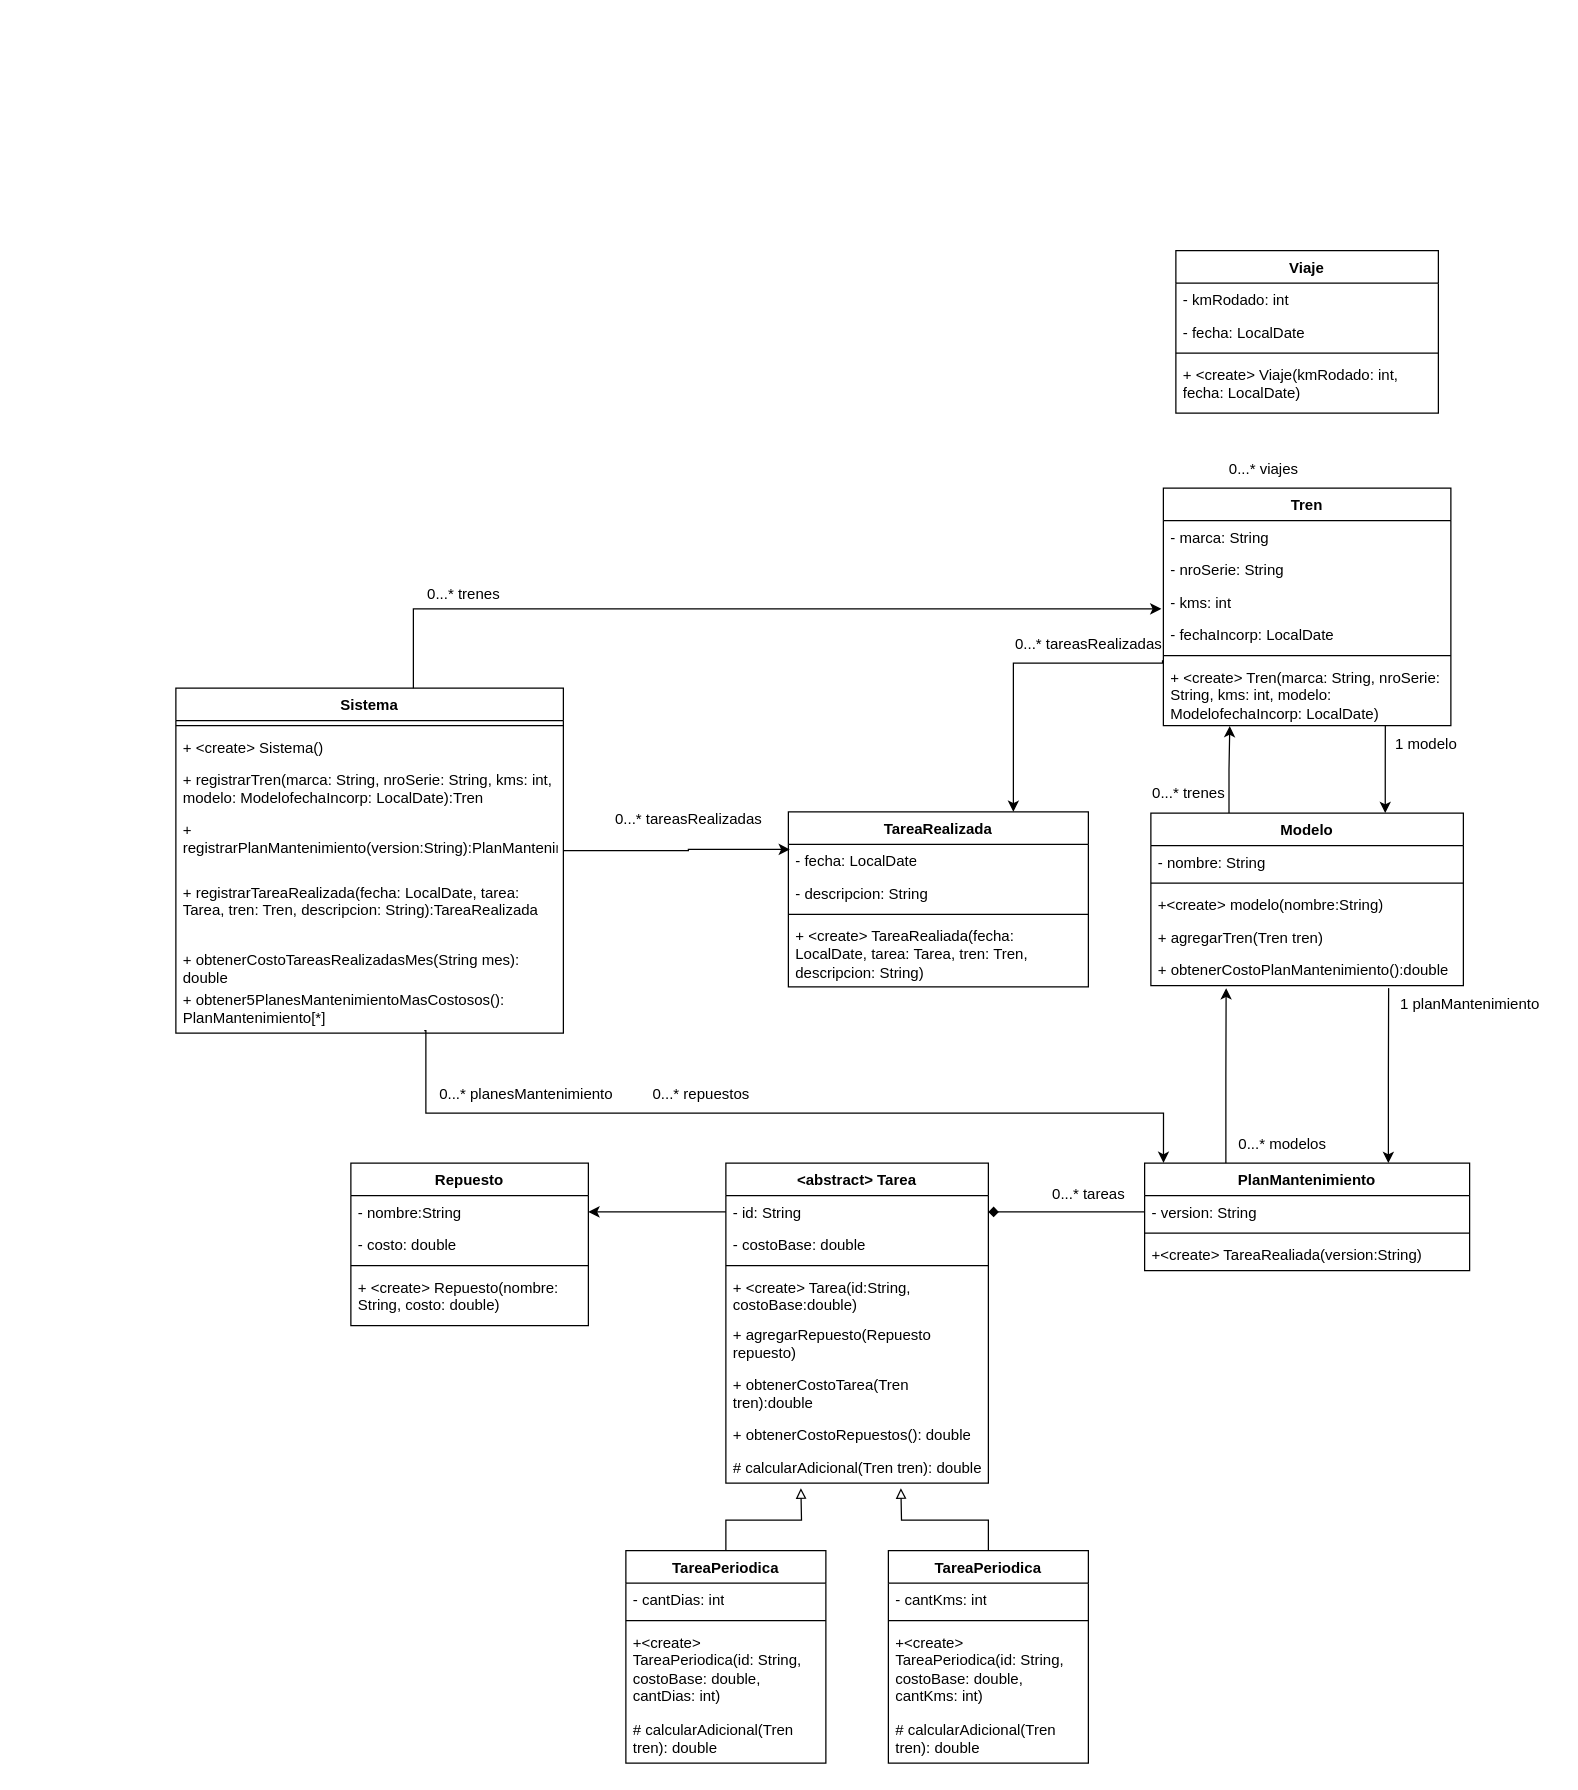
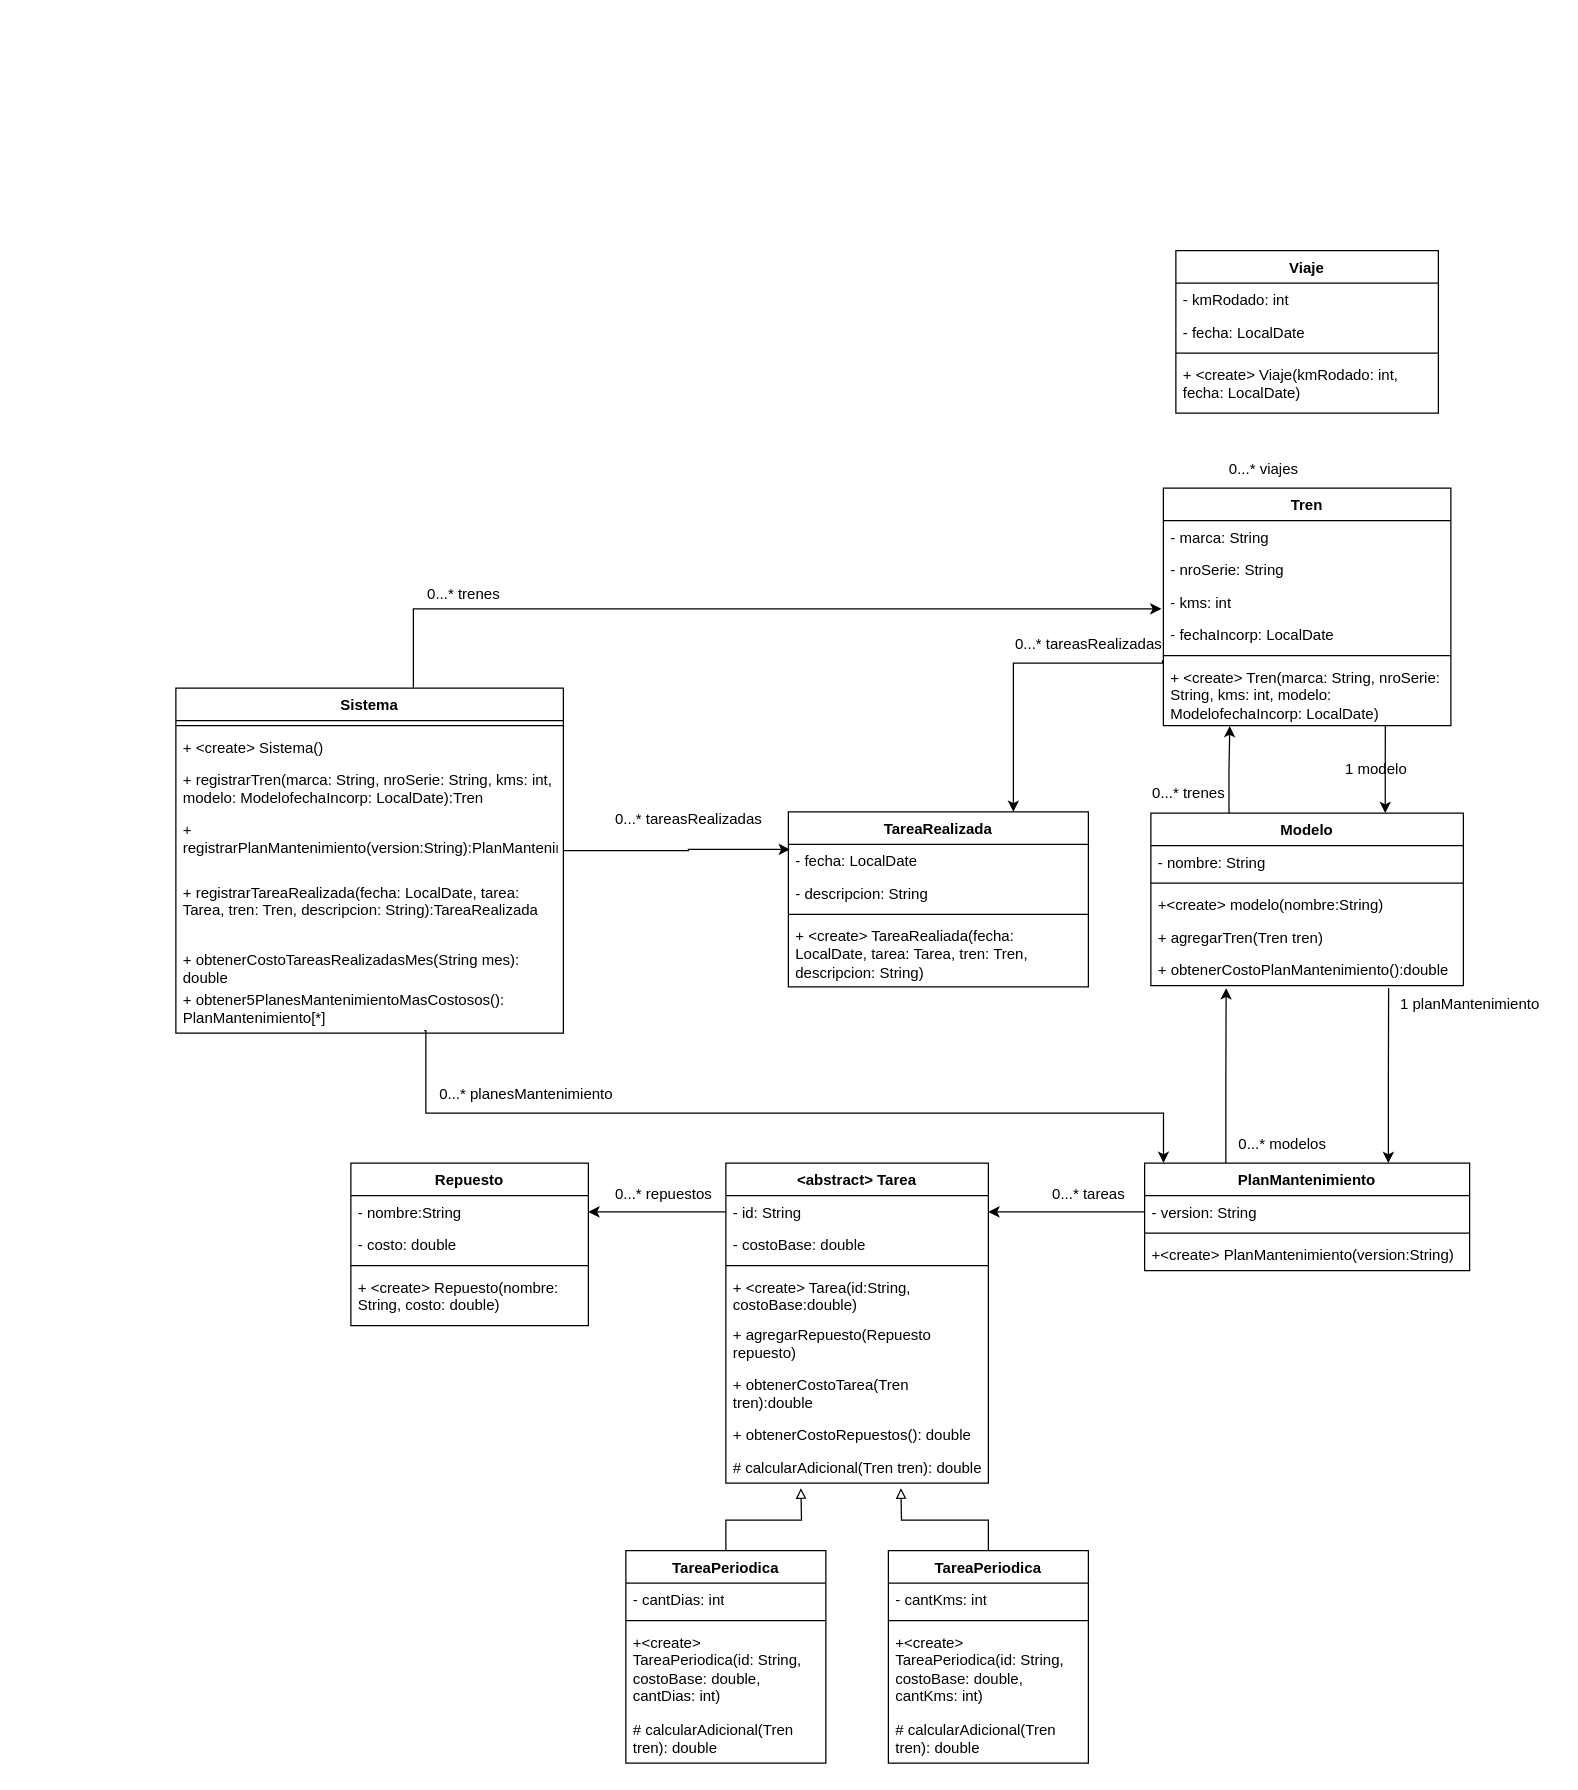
(1426, 744) -> (1376, 769)
(701, 1094) -> (663, 1194)
(999, 1212) -> (998, 1212)
(1304, 1256) -> (1308, 1265)
